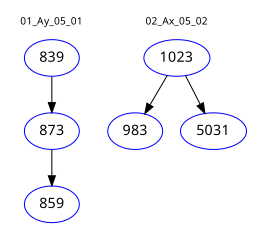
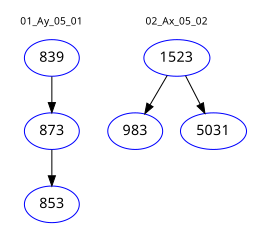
(177, 58) -> (177, 58)
(52, 204) -> (52, 204)
